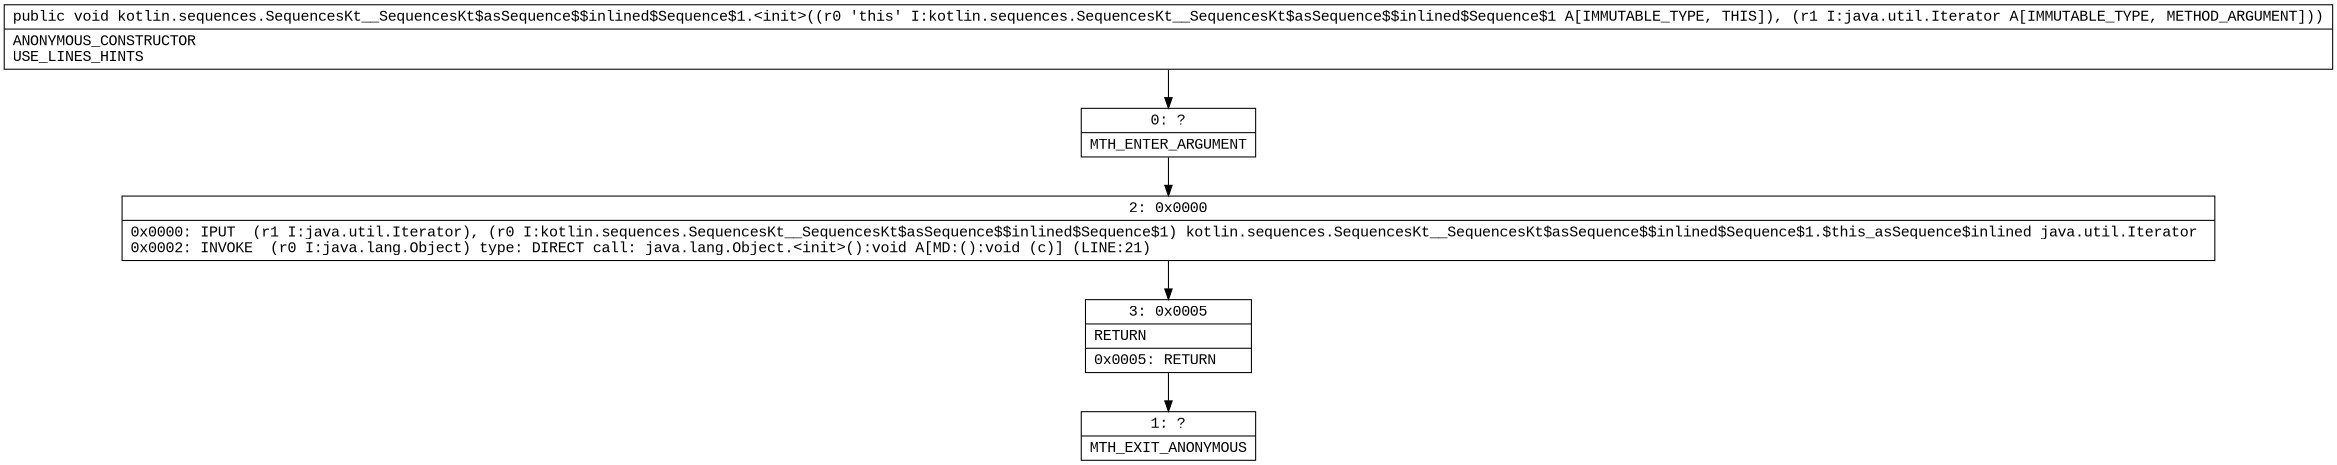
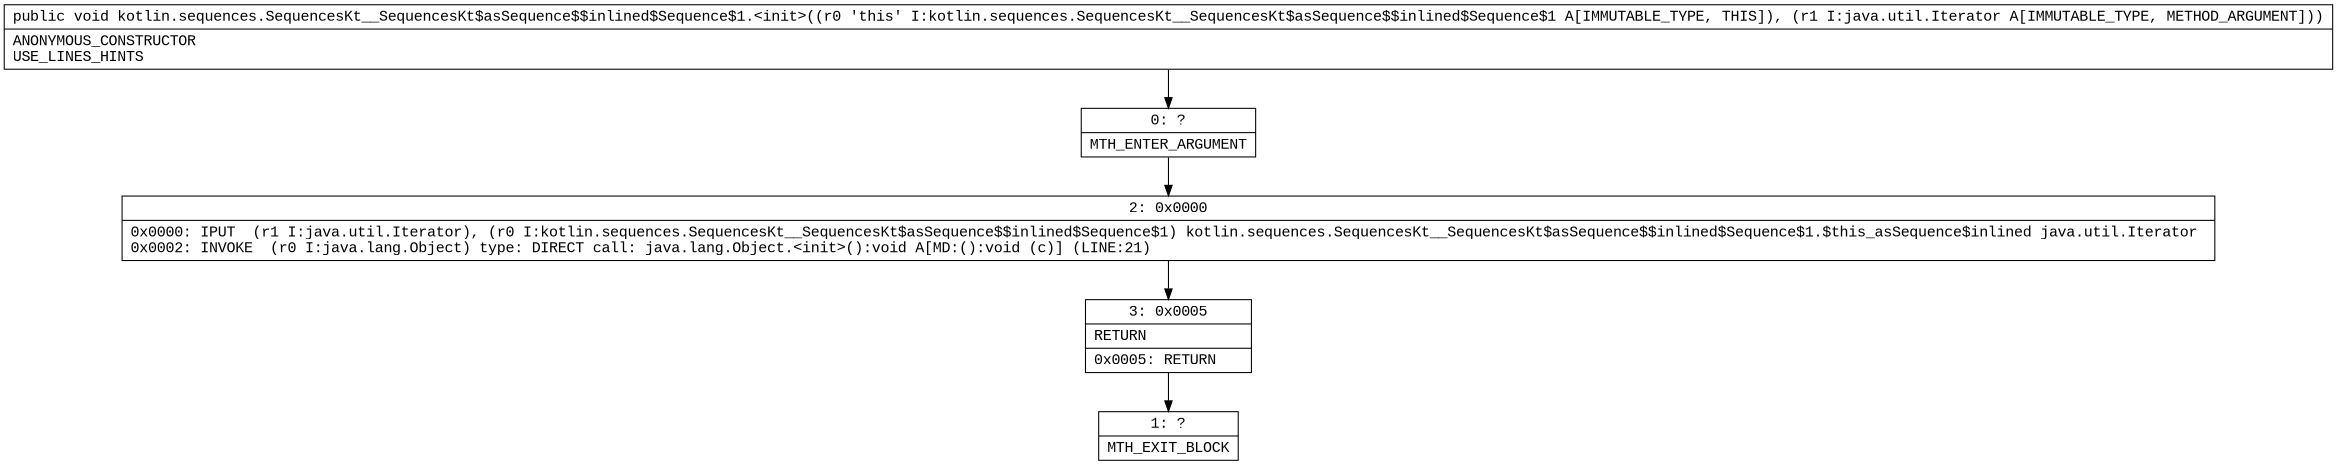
(1168, 448) -> (1168, 448)
